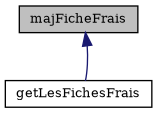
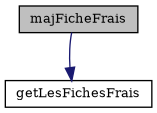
(87, 63) -> (70, 50)
